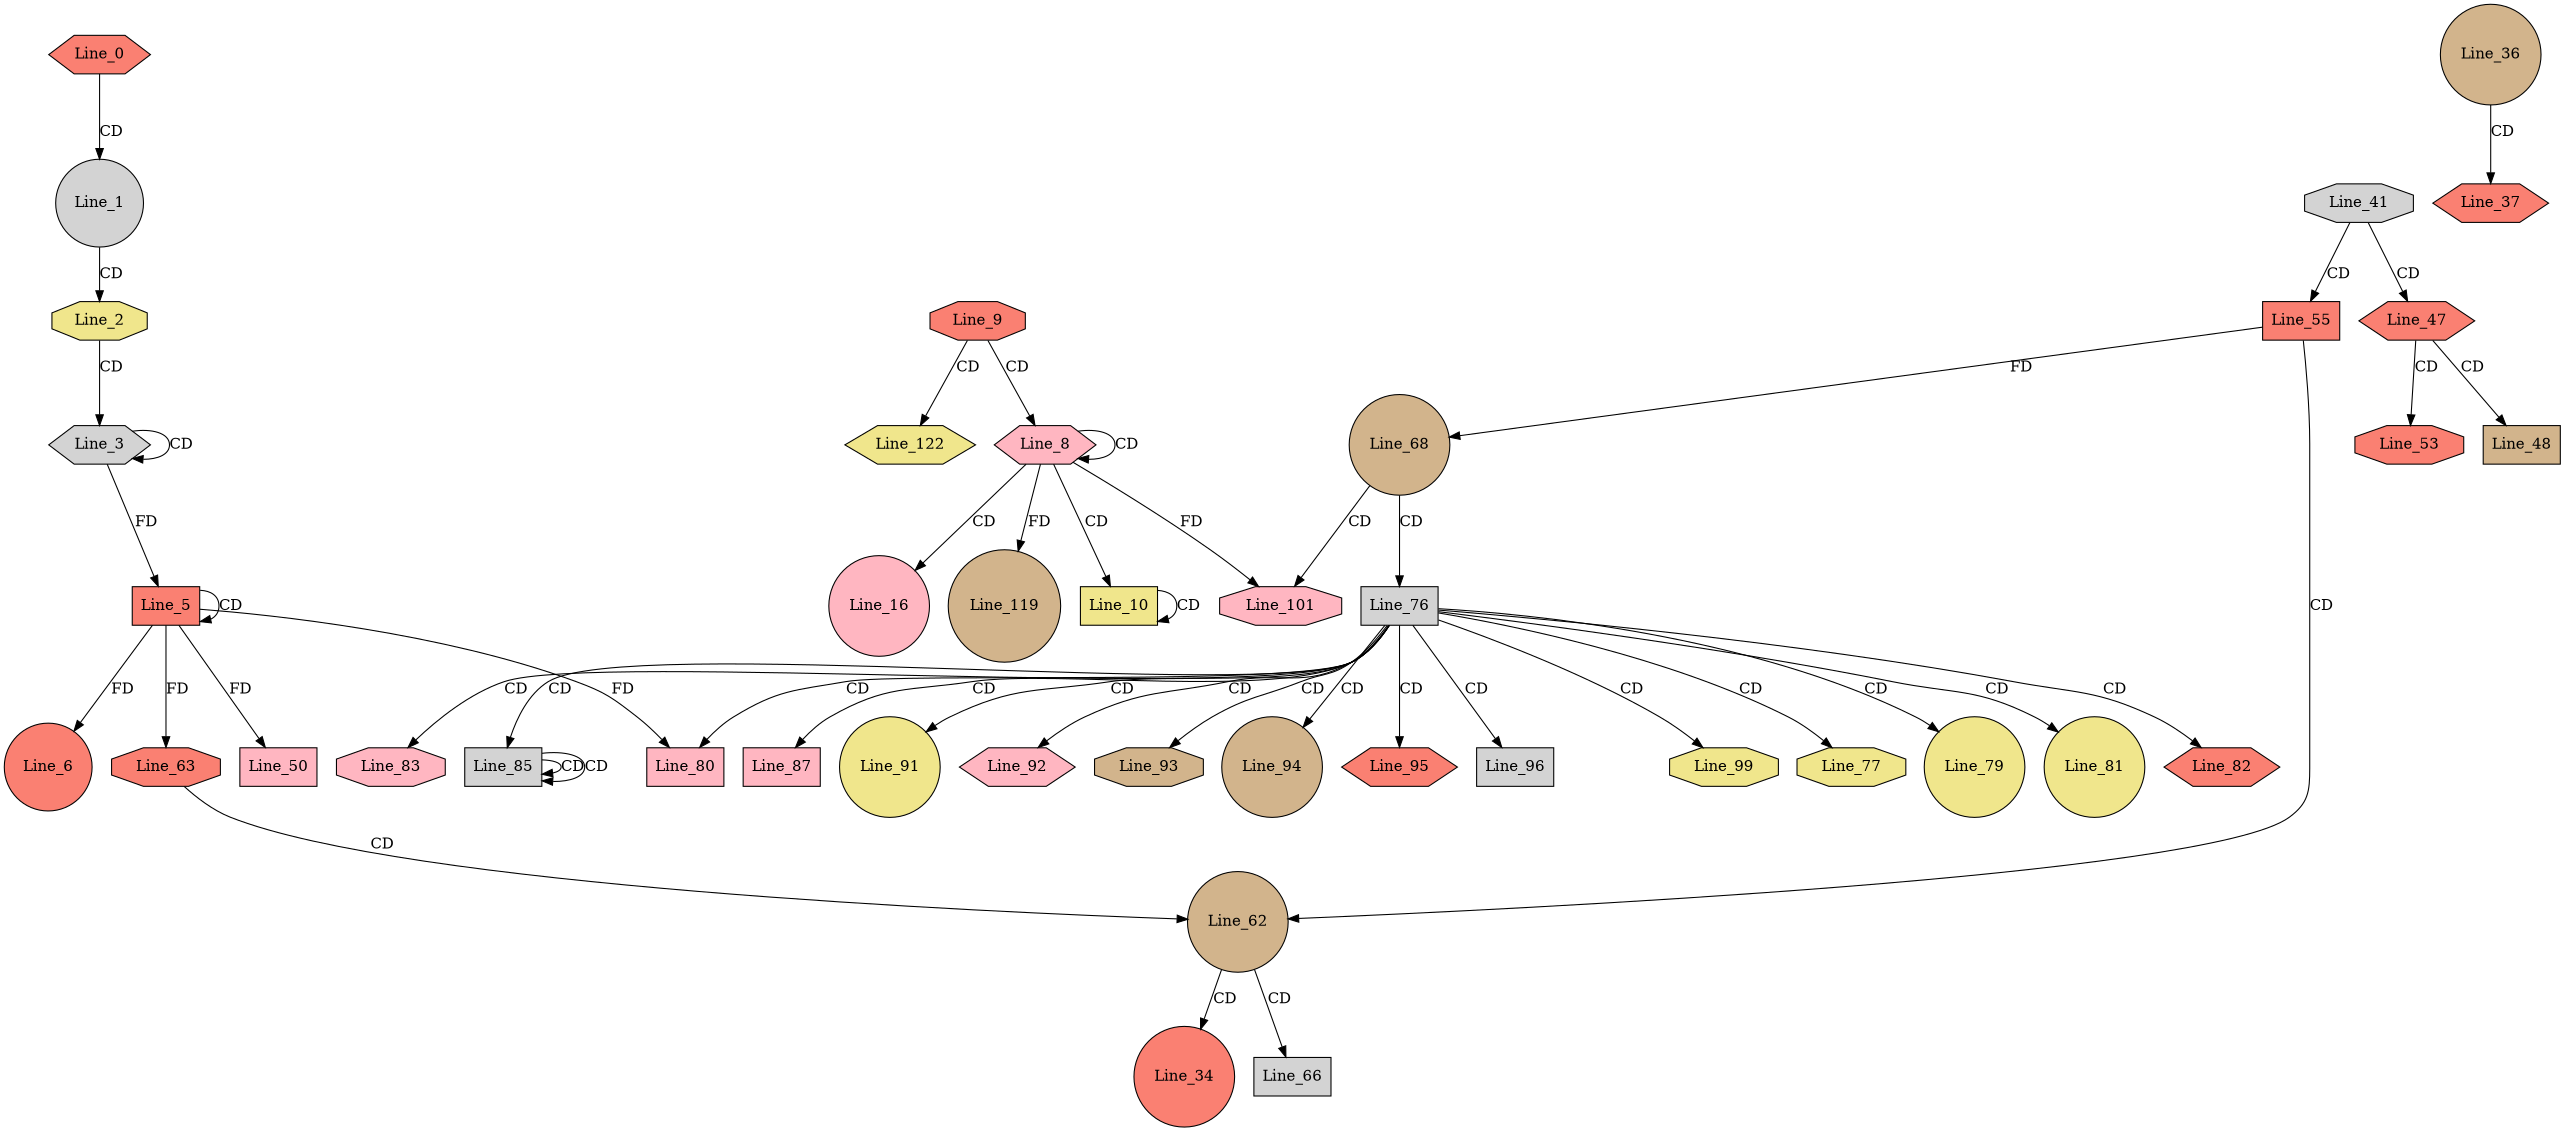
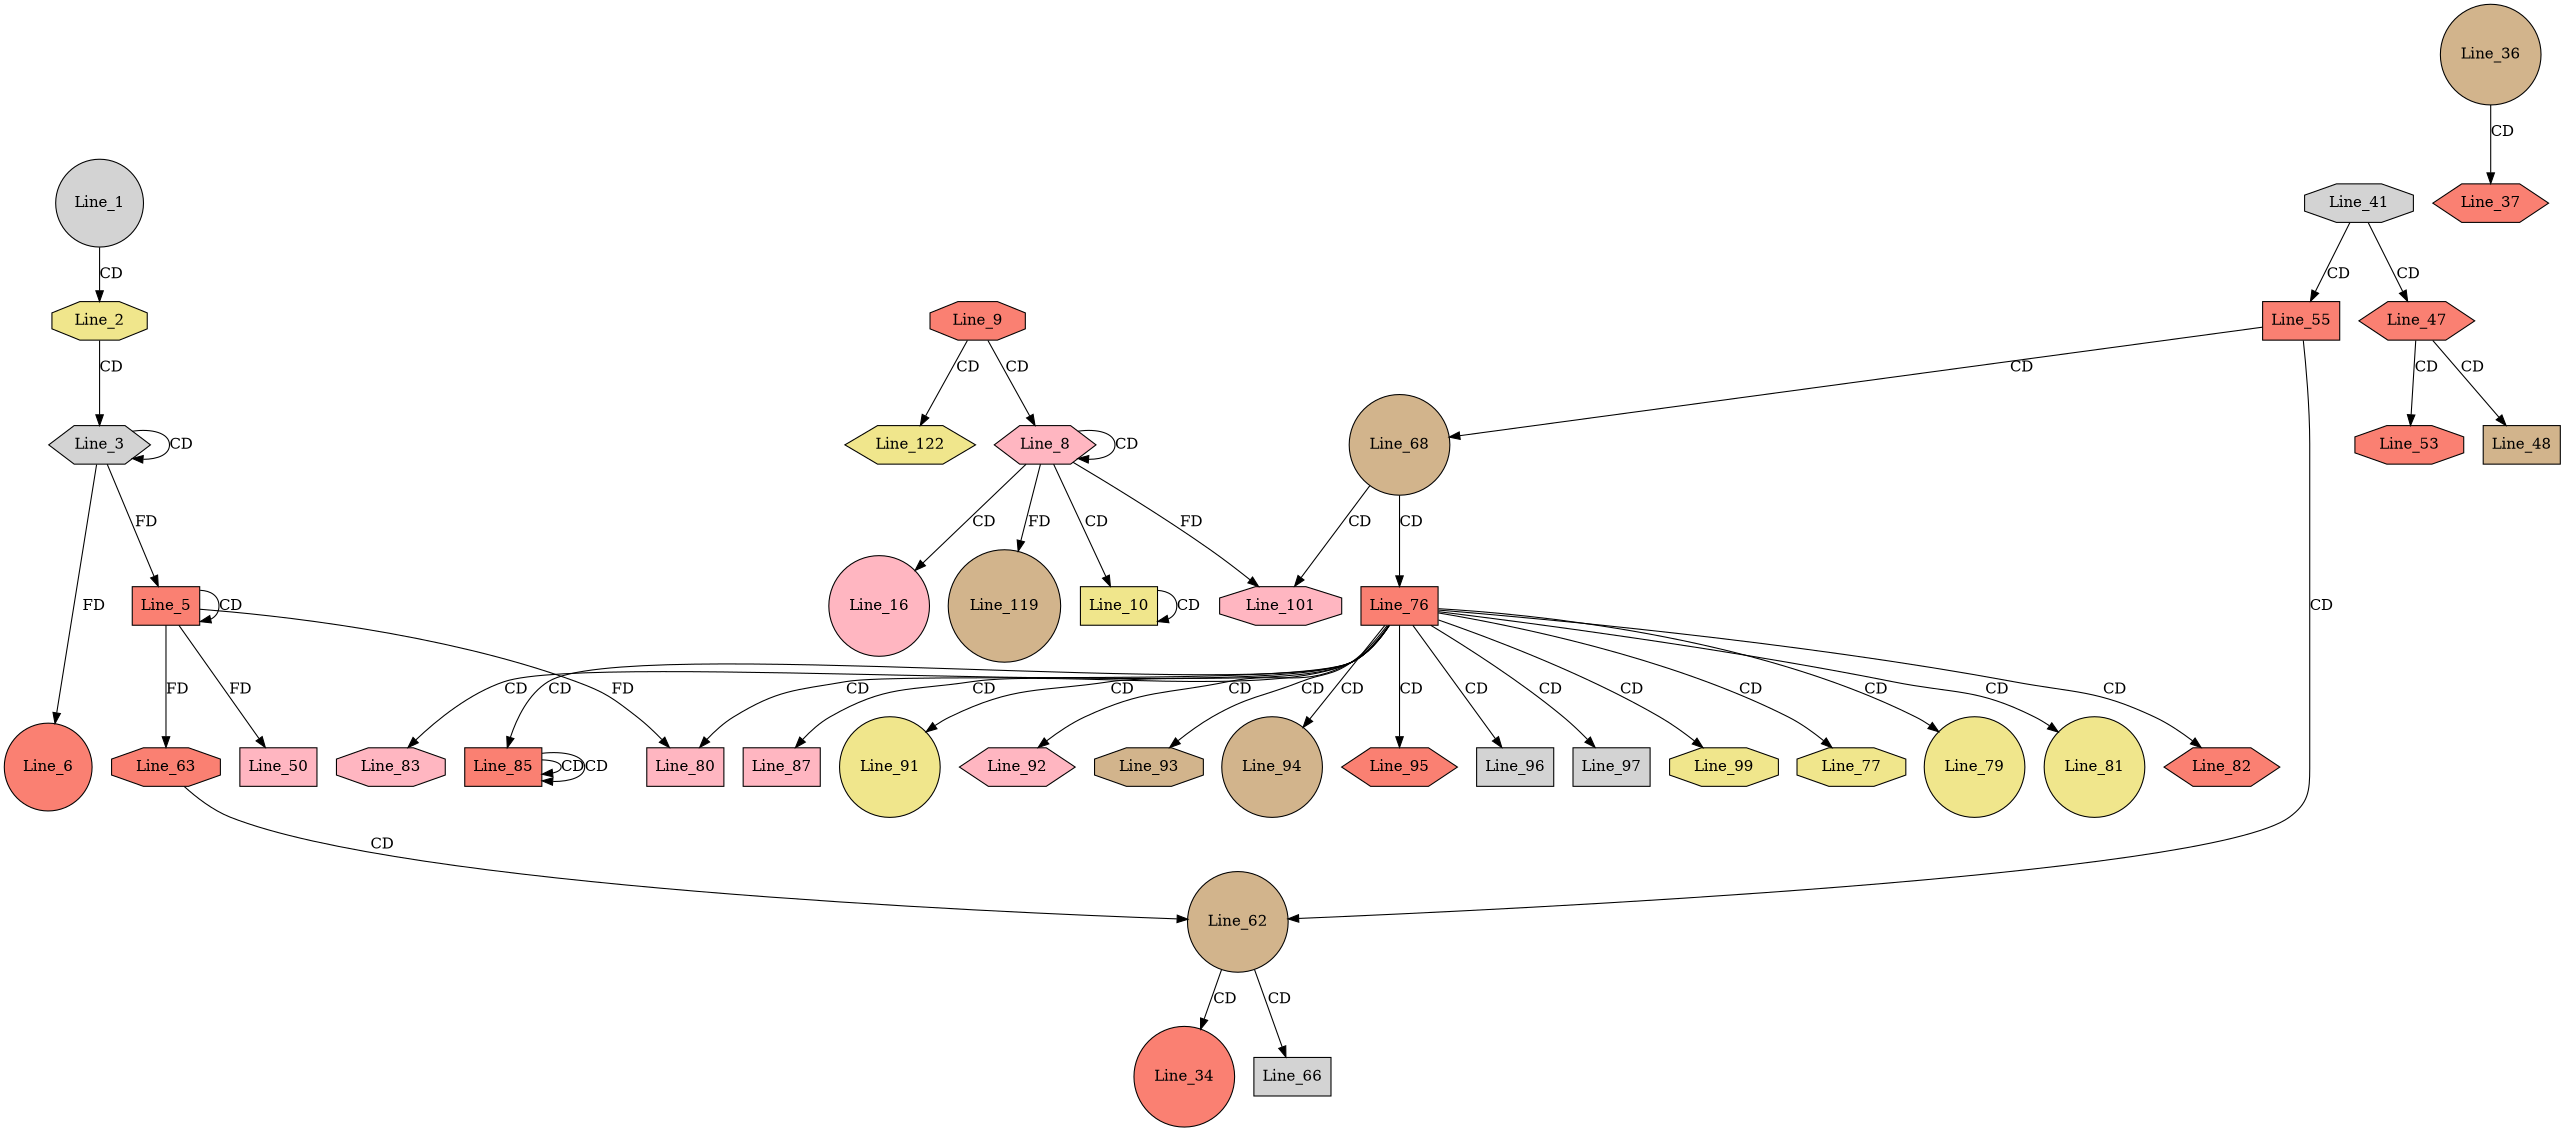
(100, 55) -> none
(2022, 367) -> (2022, 367)
(1400, 606) -> (1400, 606)
(116, 674) -> (77, 589)
(503, 767) -> (503, 767)
none -> (1612, 767)
